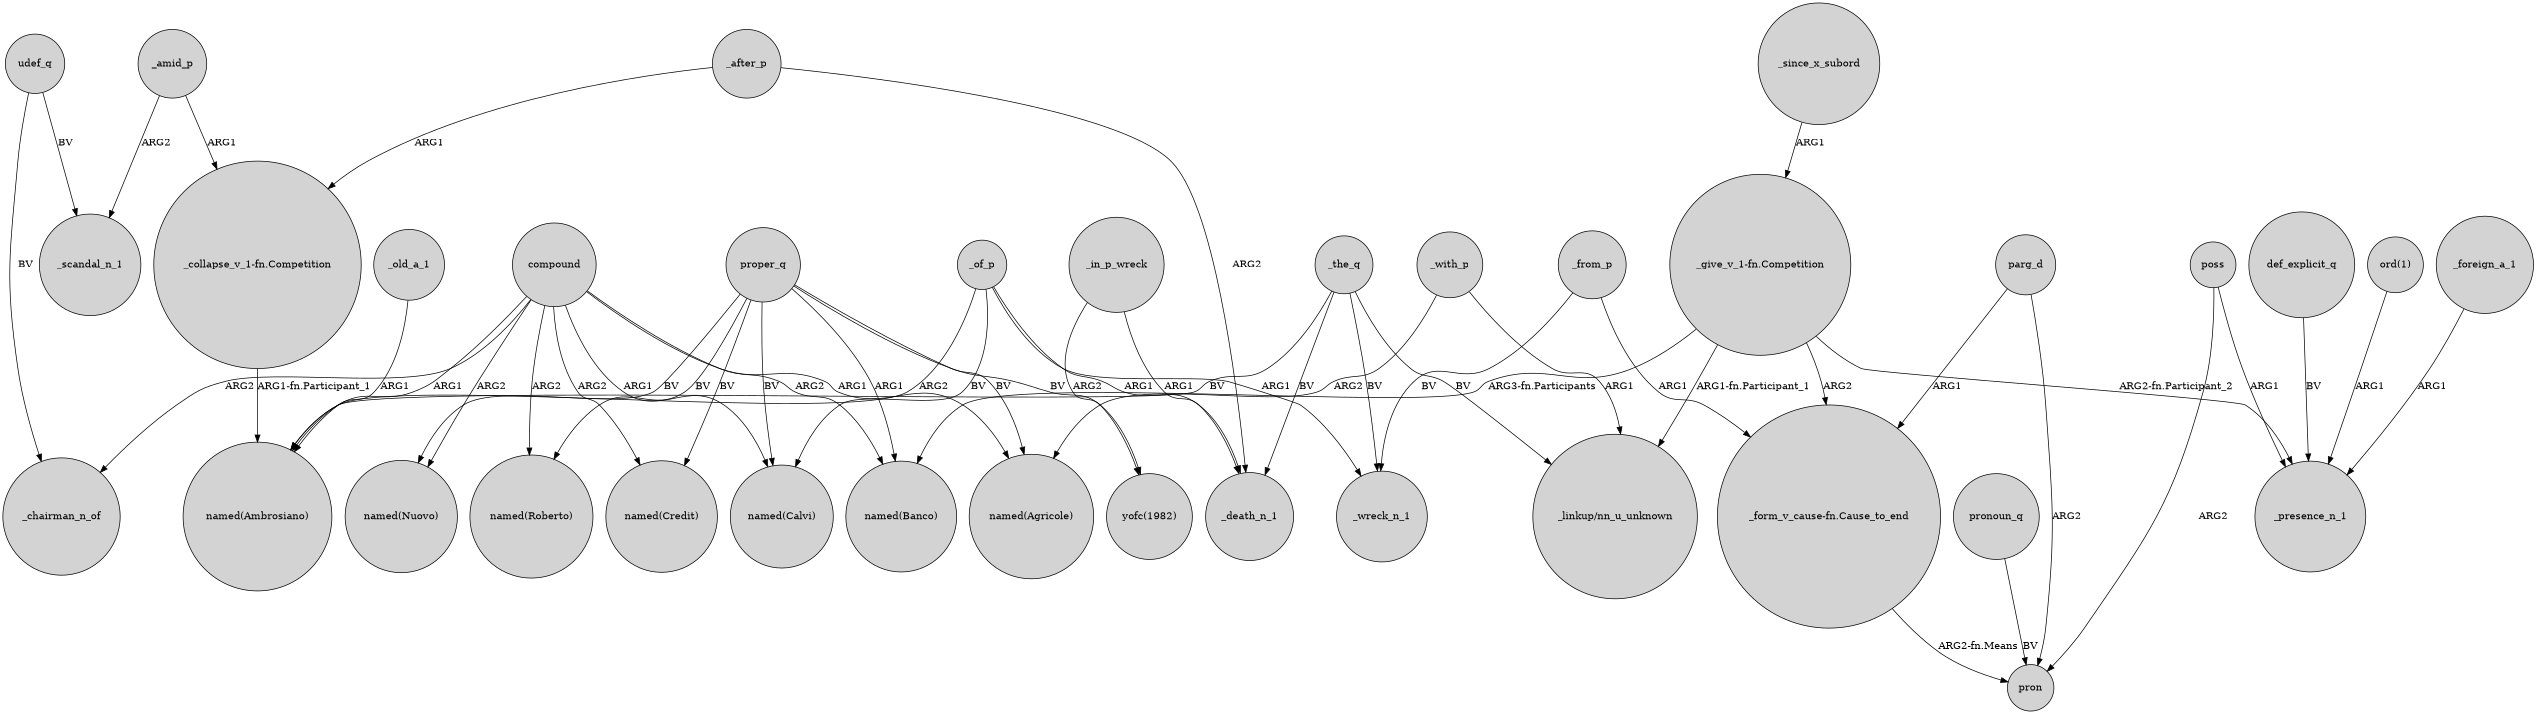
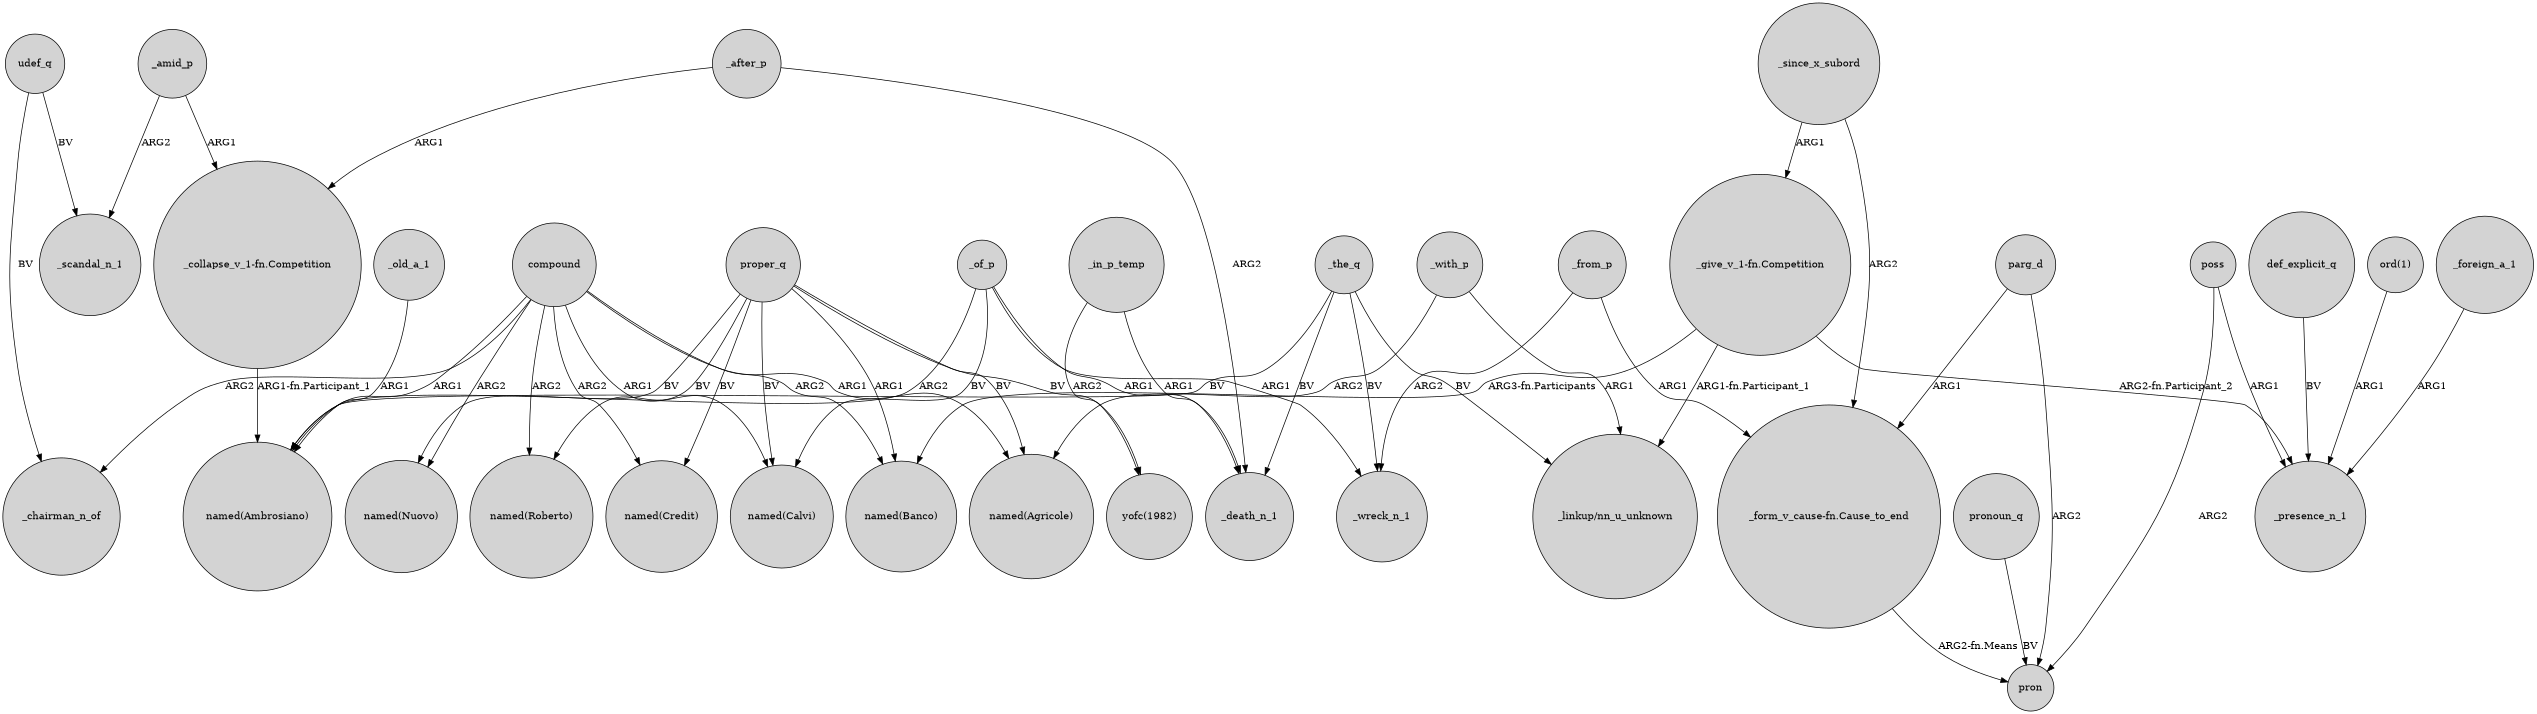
(1117, 265) -> (1117, 265)
(1817, 370) -> (1869, 259)
(1429, 387) -> (1429, 387)
